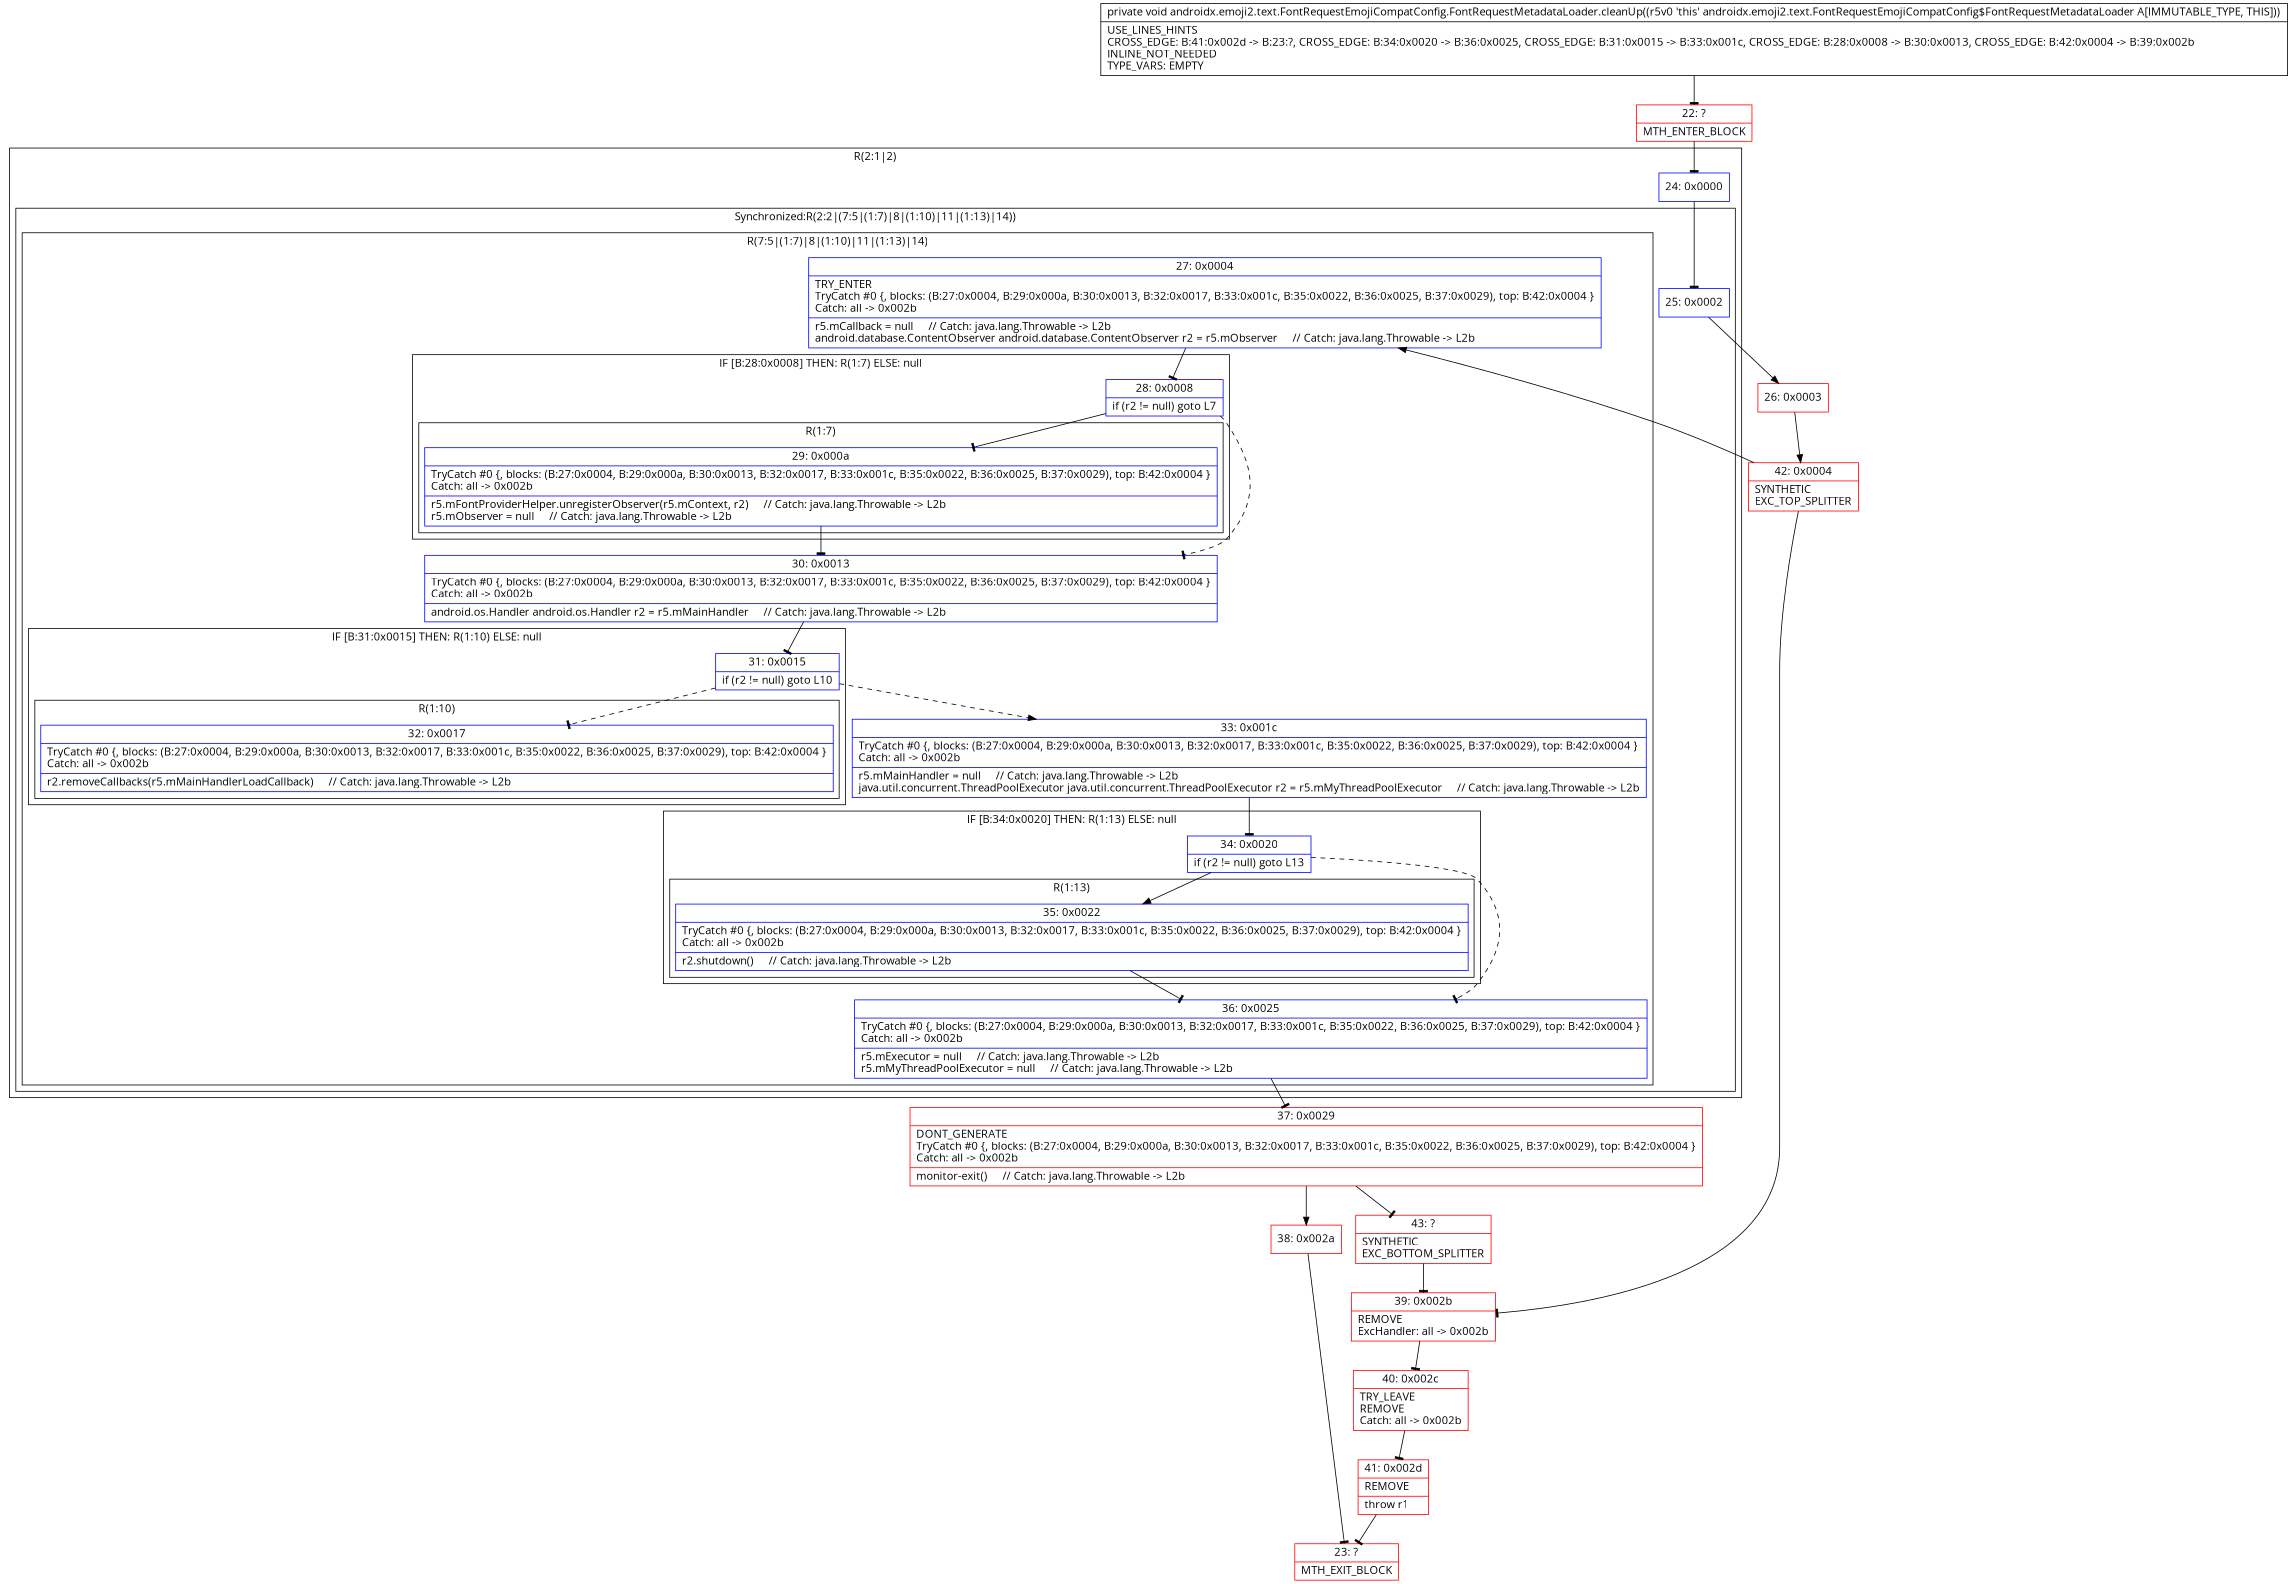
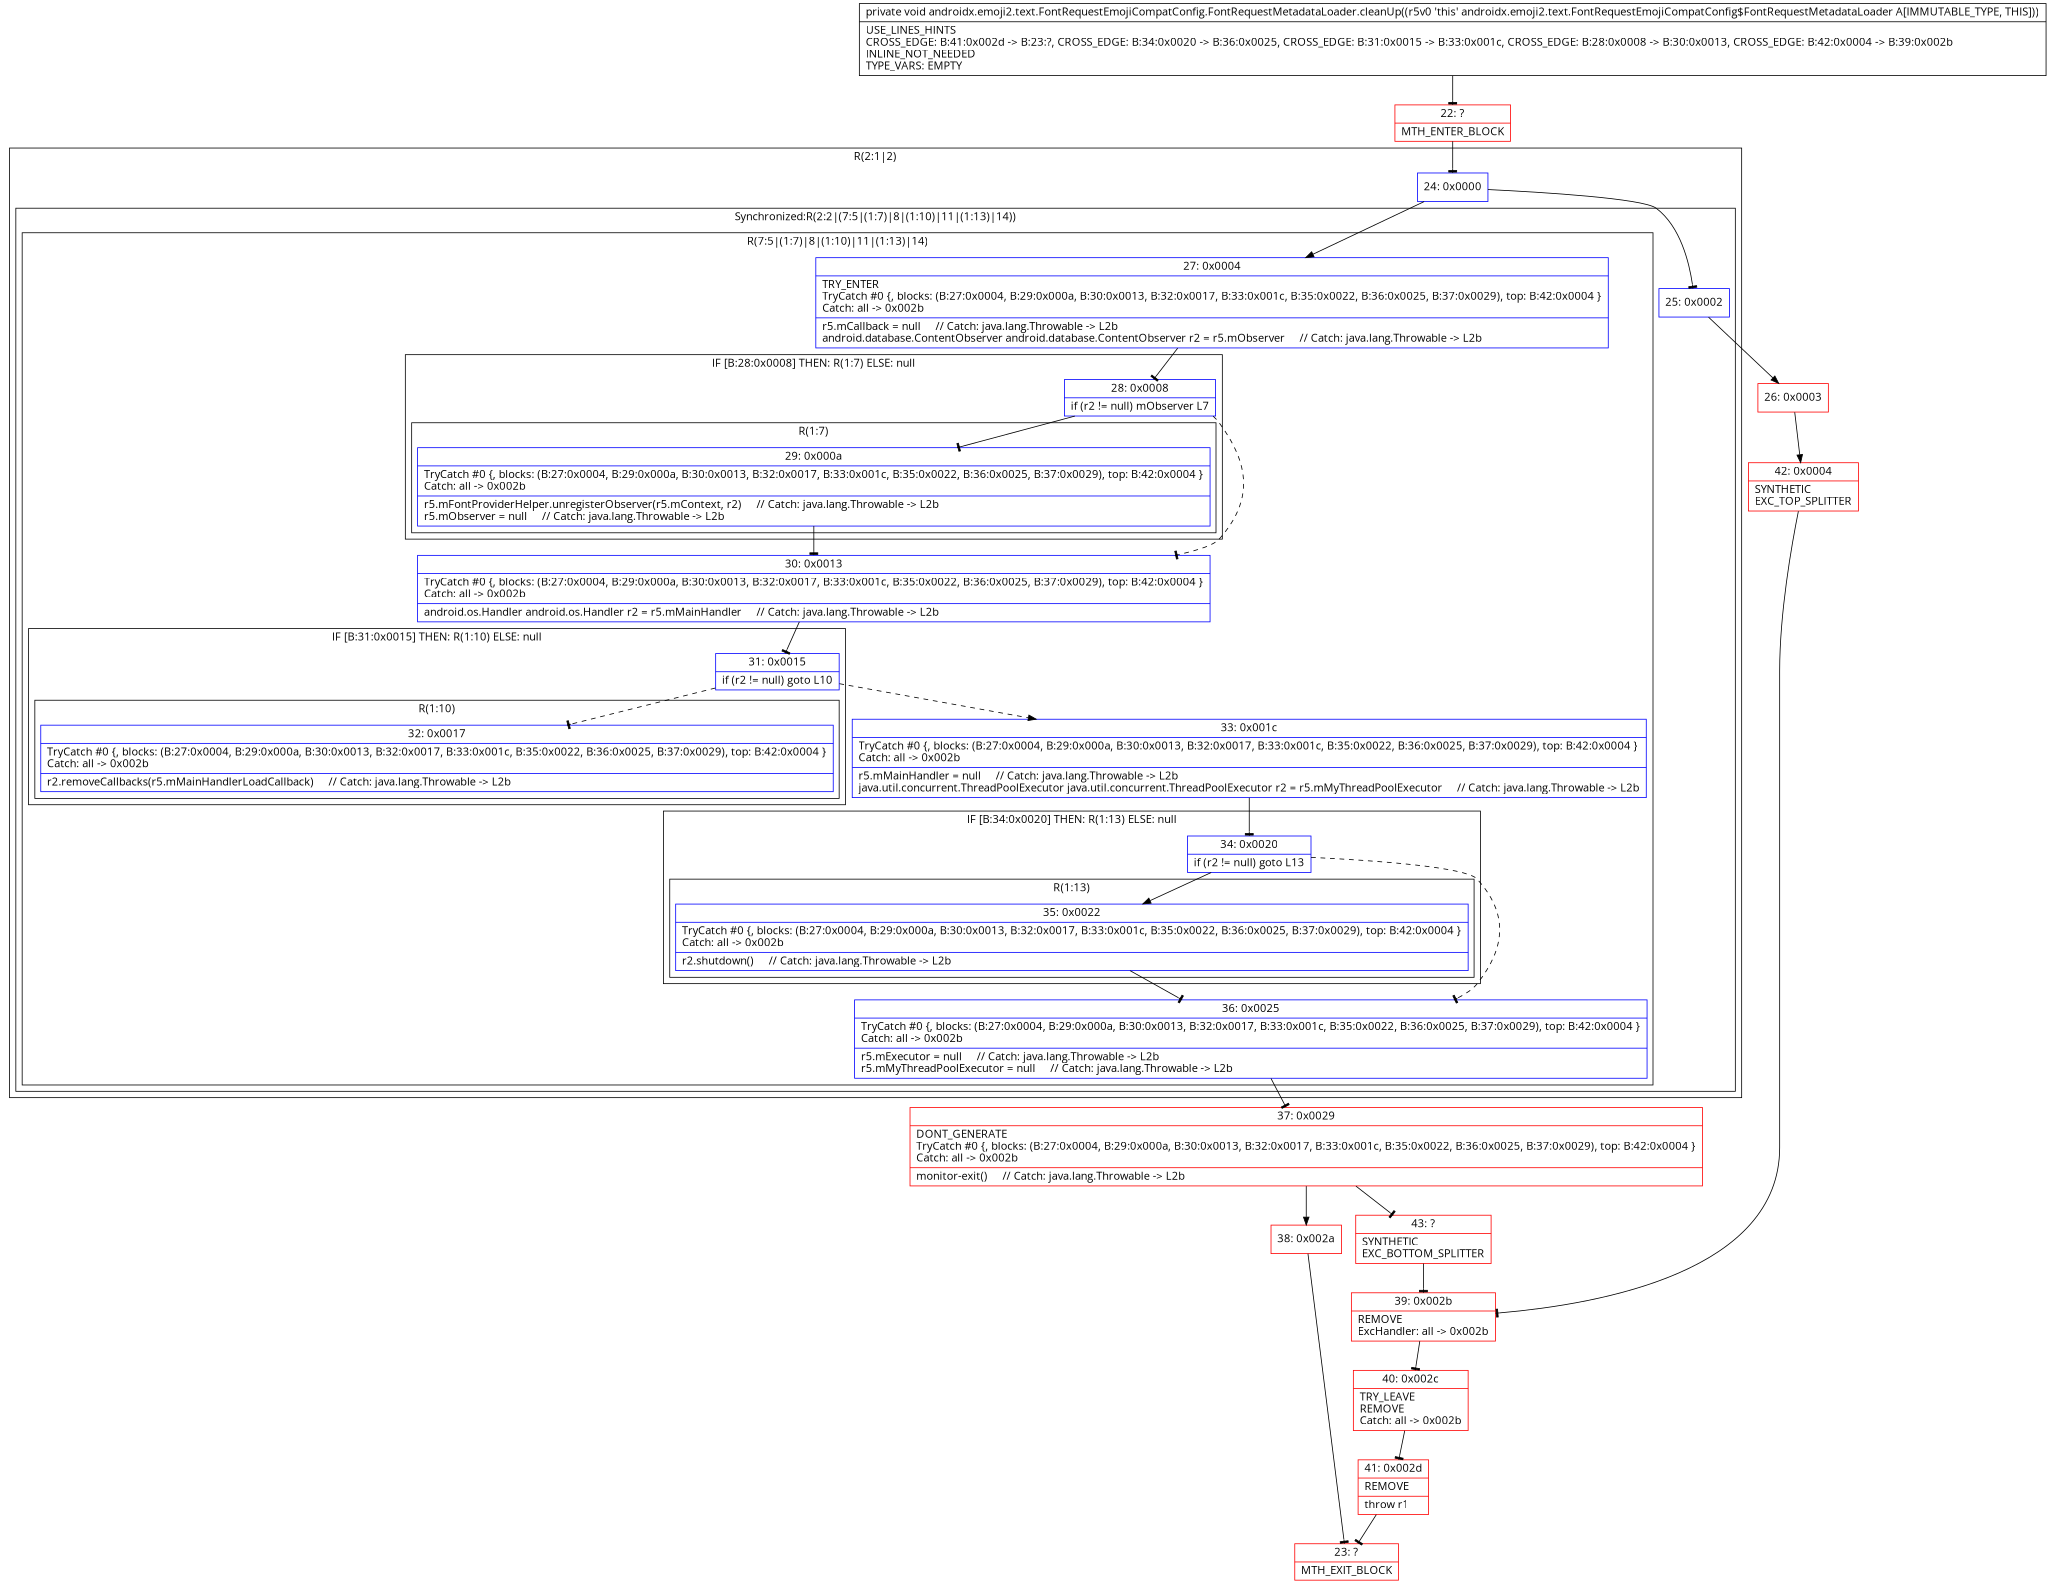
(1583, 399) -> (1369, 228)
(1165, 407) -> (1140, 407)
